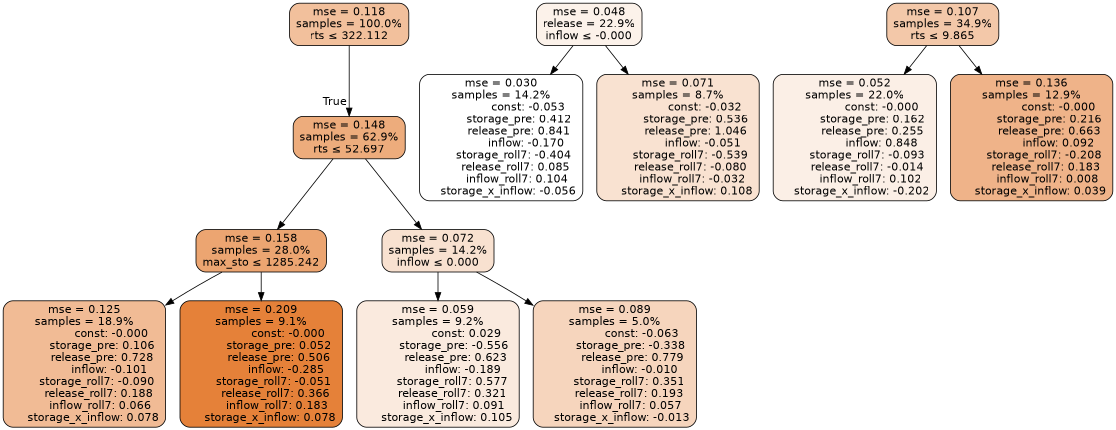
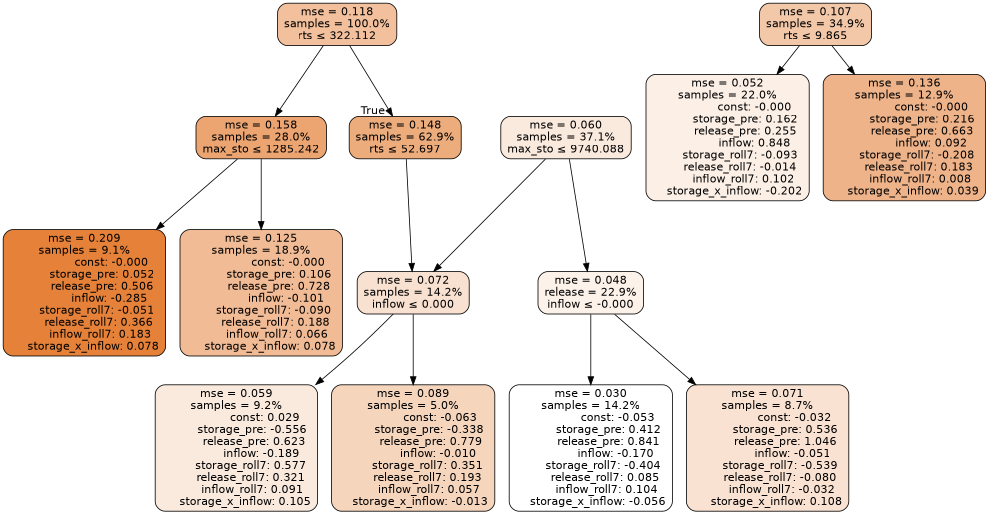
none -> (566, 138)
(308, 191) -> (302, 78)
